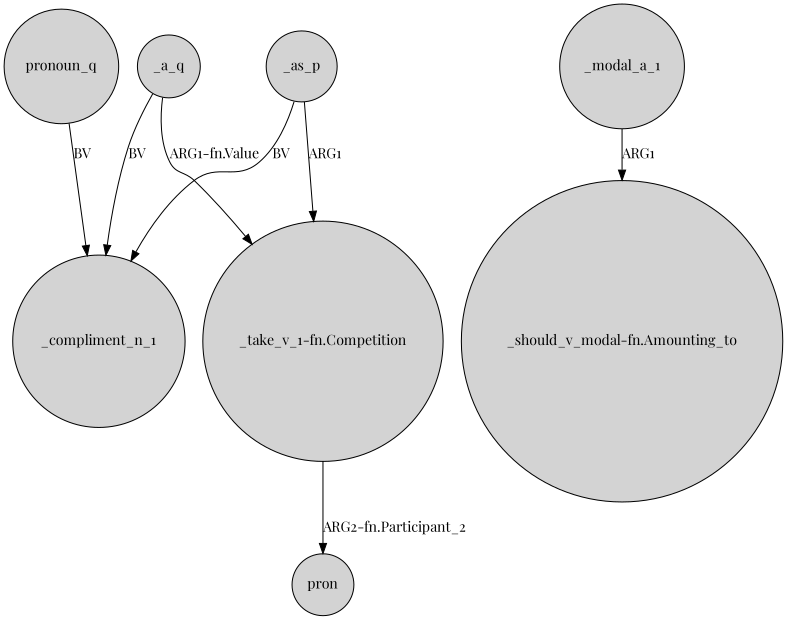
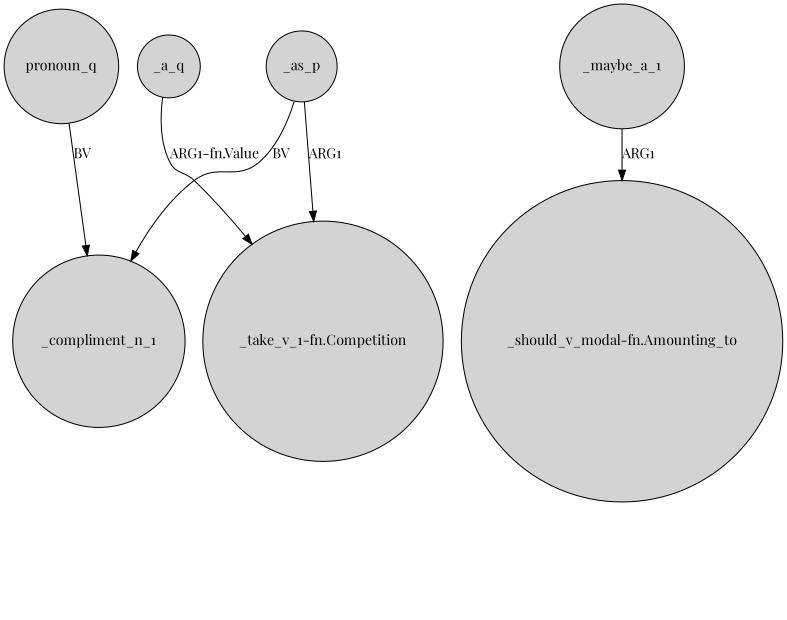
(622, 66) -> (622, 66)
(122, 167) -> none
(323, 585) -> none
